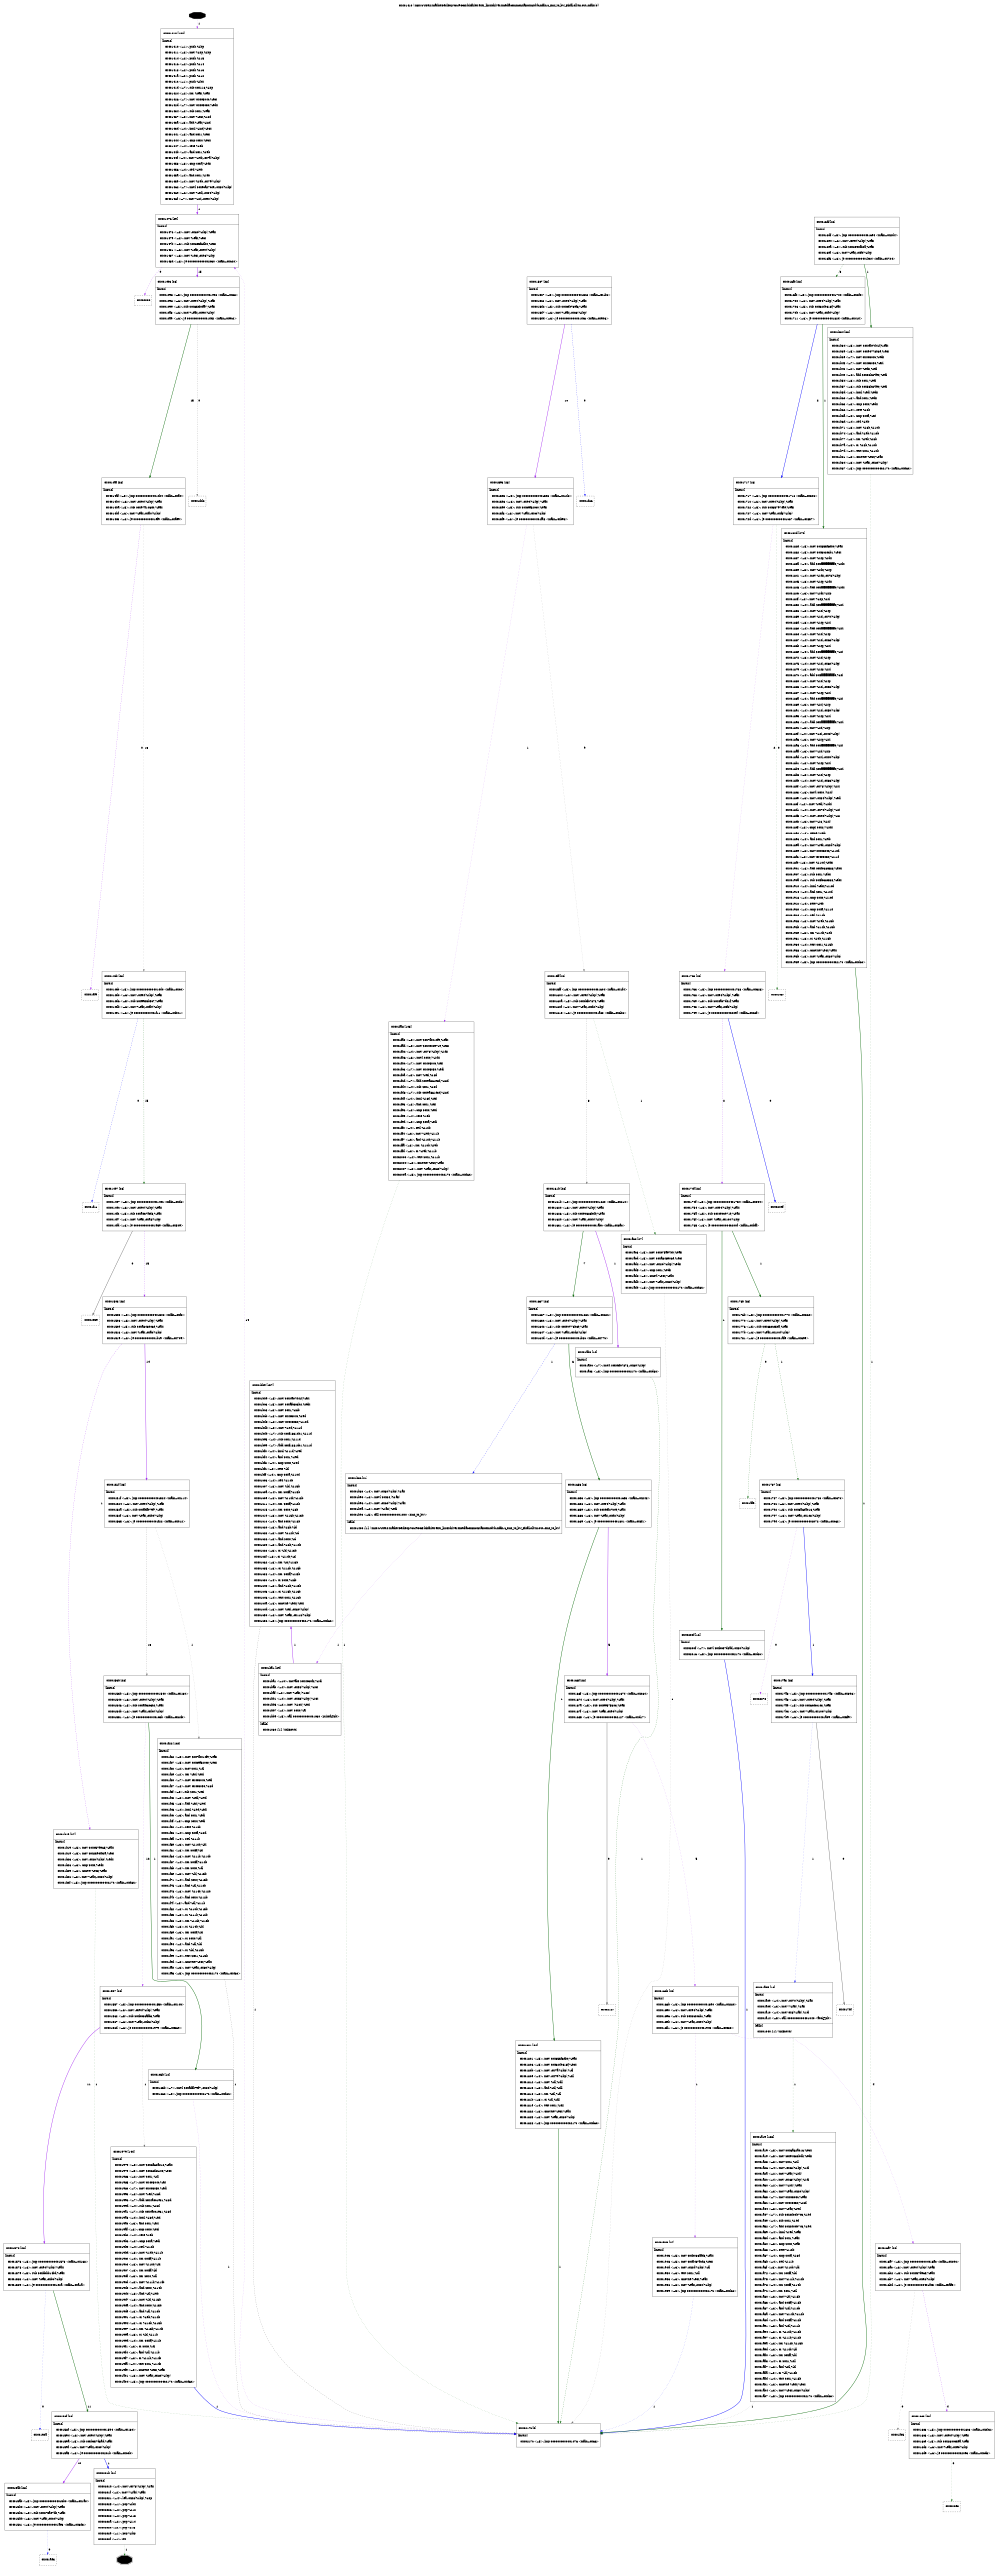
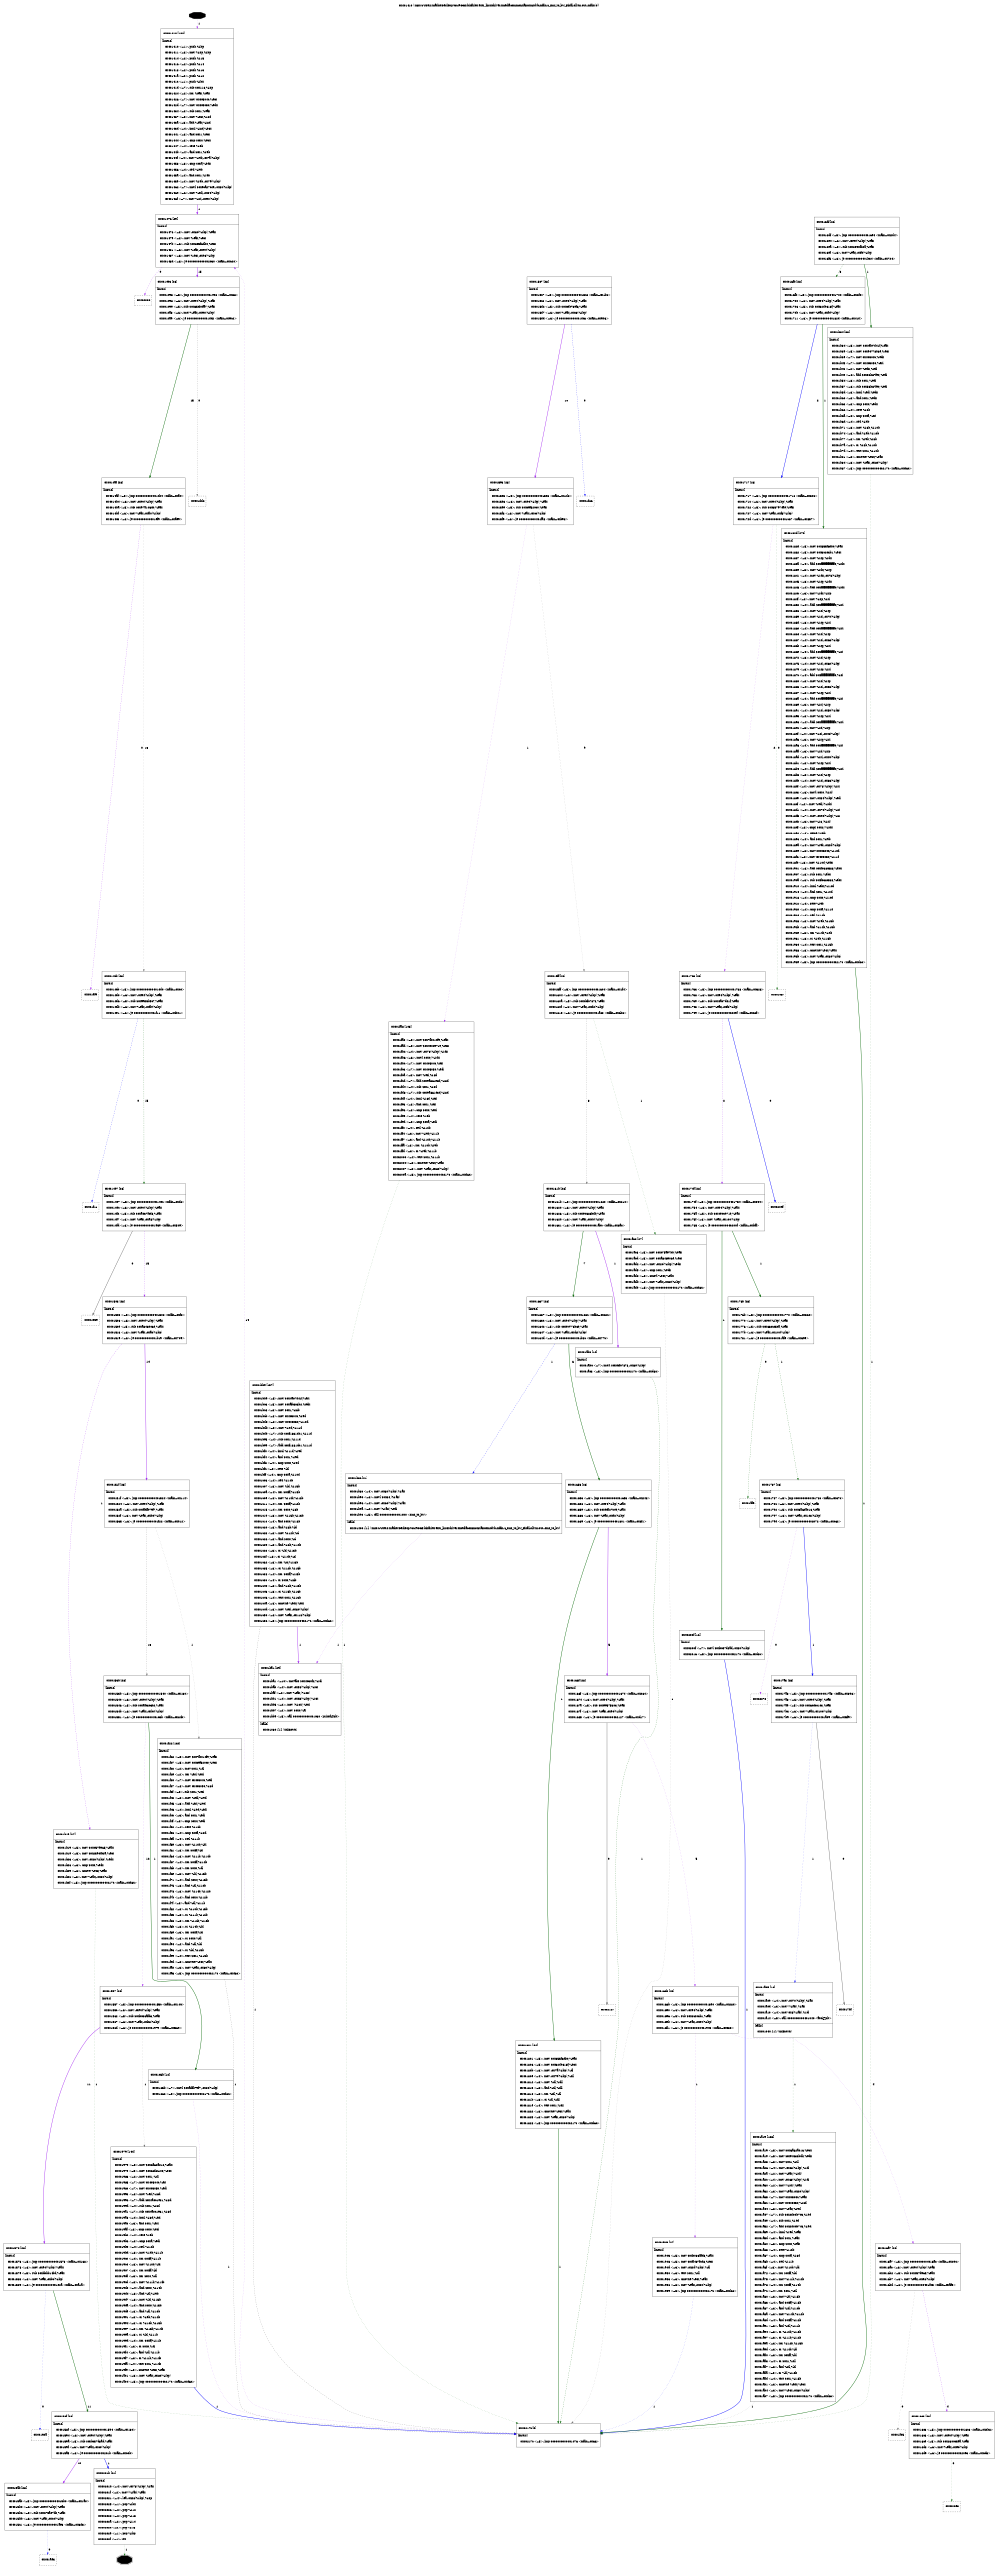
(292, 1646) -> (298, 1644)
